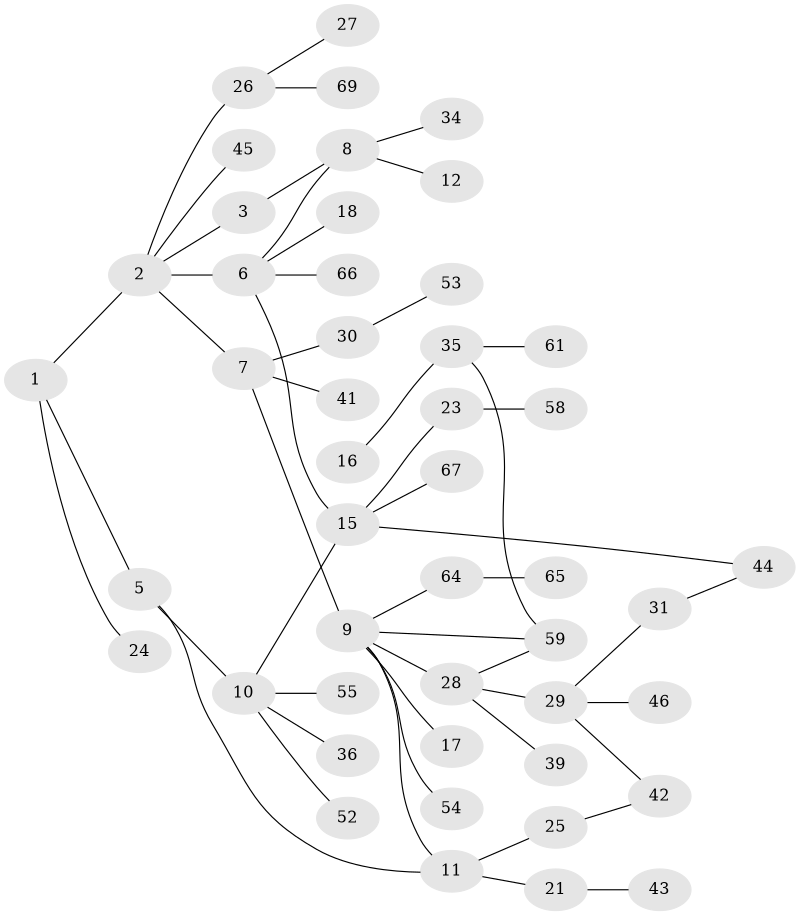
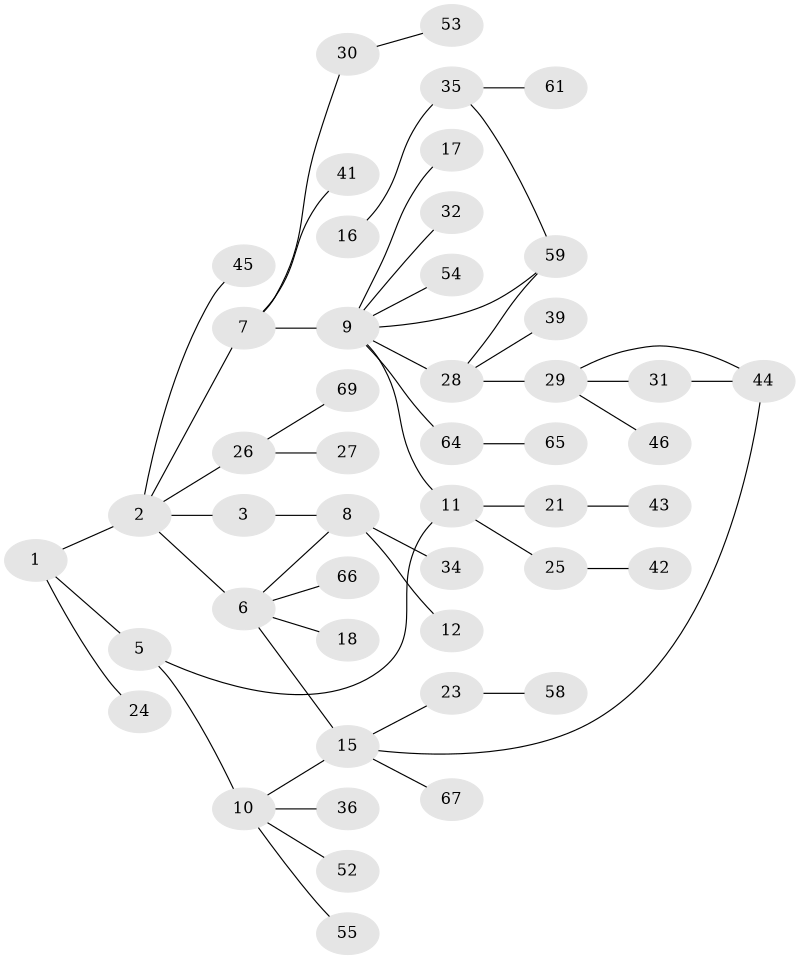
none -> (452, 213)
(608, 749) -> (660, 346)
